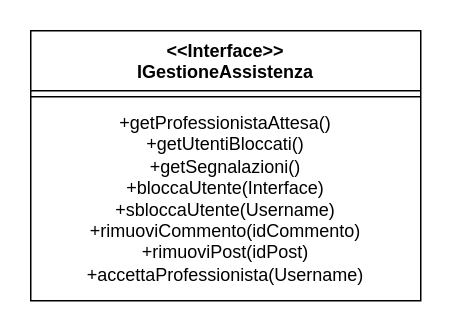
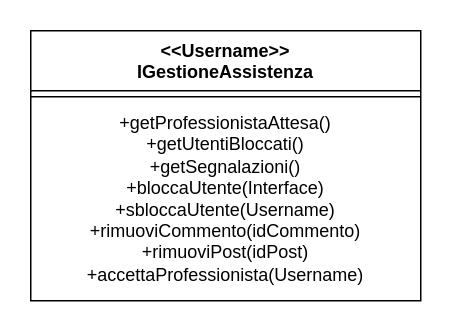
(226, 63) -> (226, 63)
